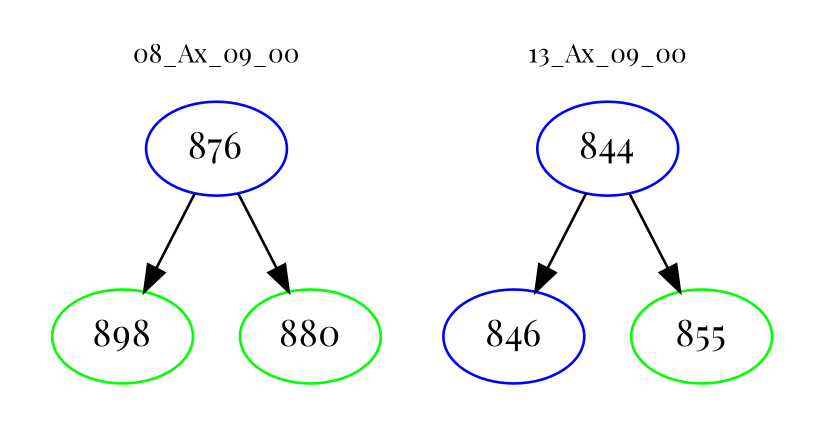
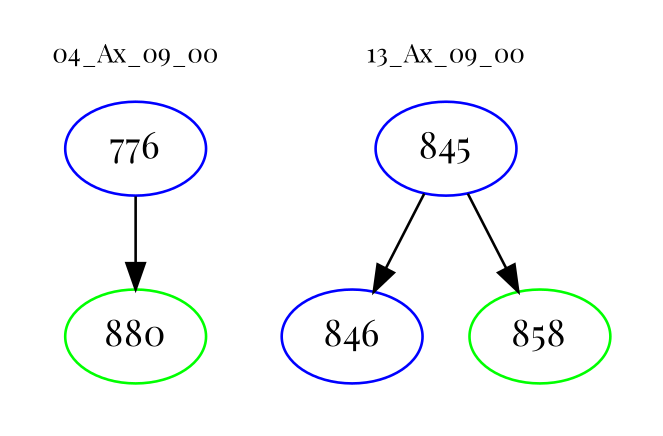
(216, 56) -> (136, 56)
(216, 149) -> (136, 149)
(608, 149) -> (446, 149)
(123, 336) -> none
(702, 336) -> (540, 336)
